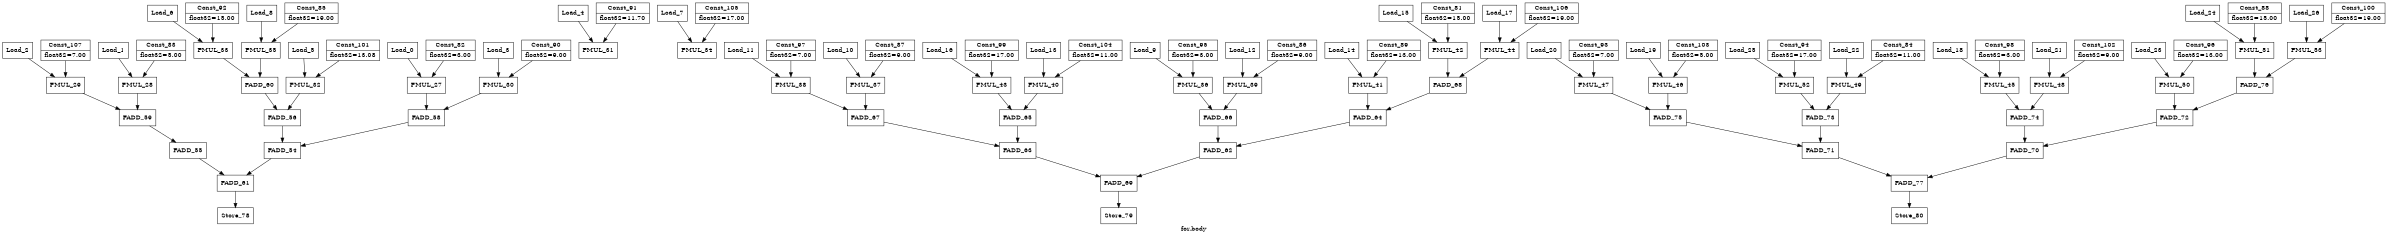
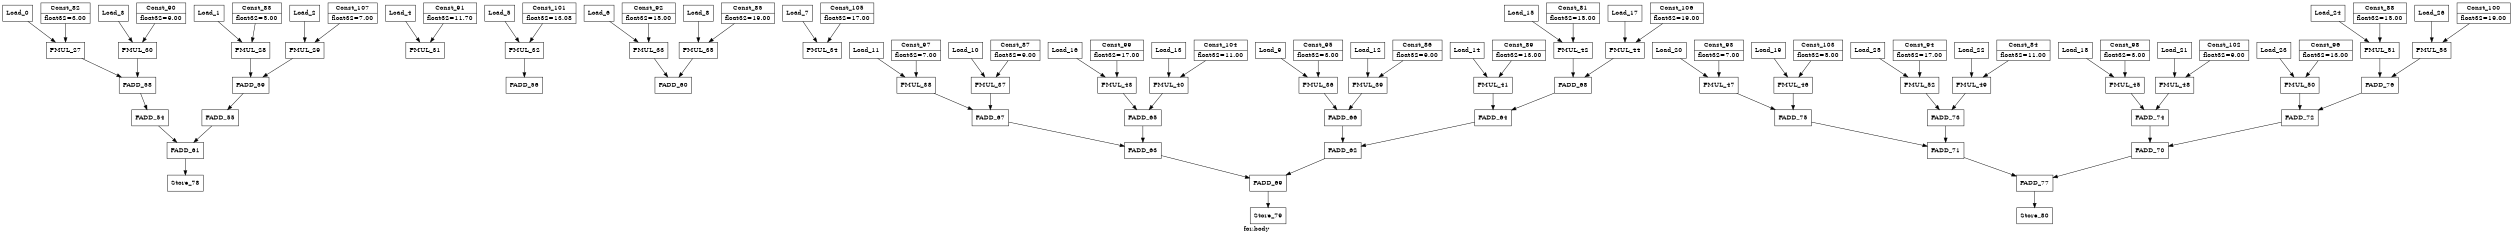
(270, 100) -> none
(282, 132) -> none
